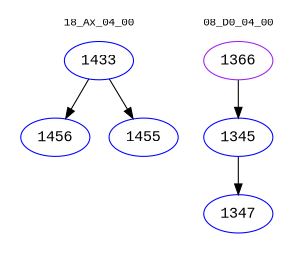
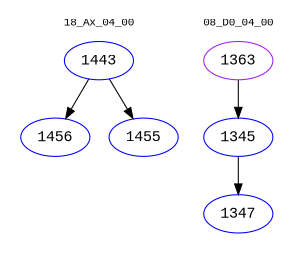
(99, 61) -> (99, 61)
(238, 61) -> (238, 61)
